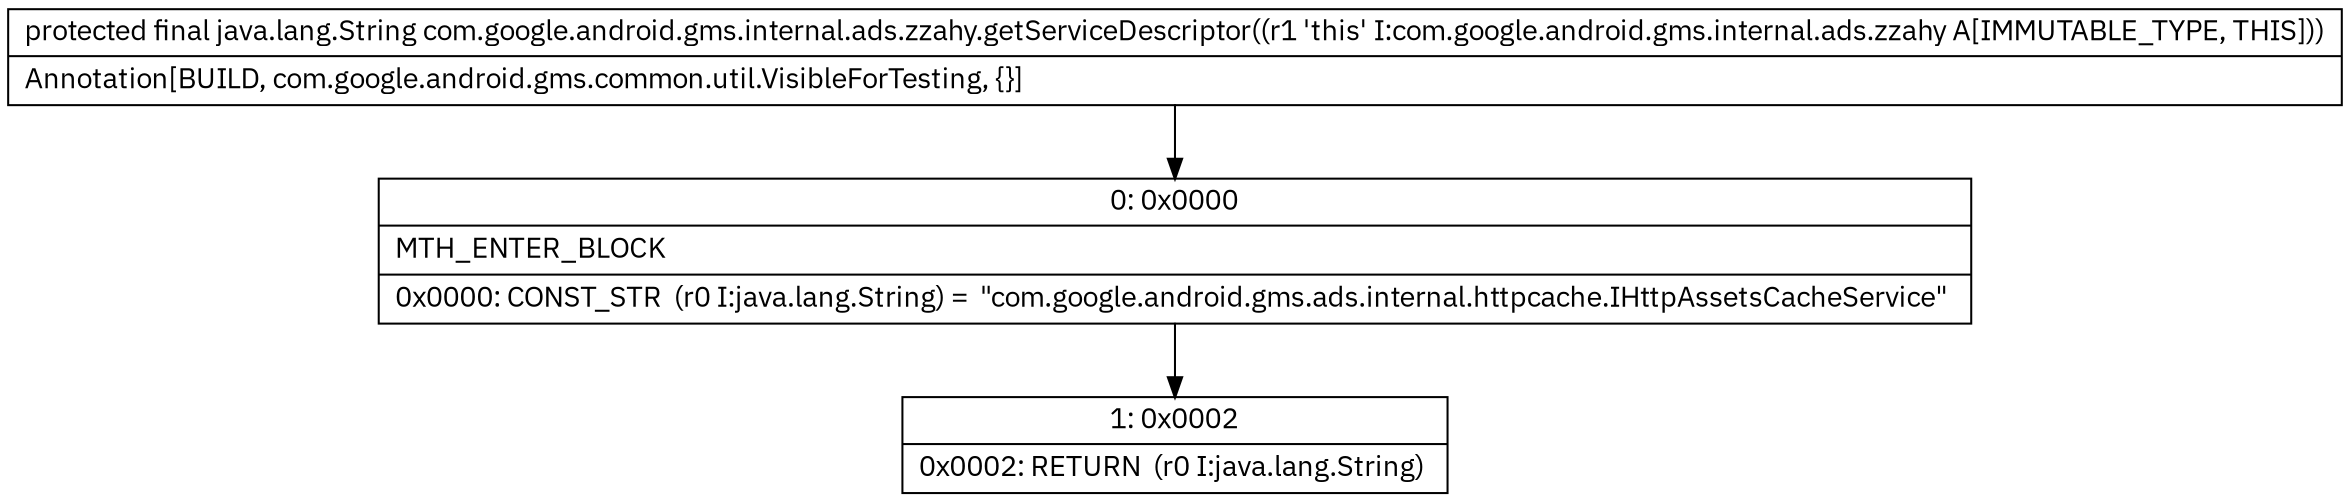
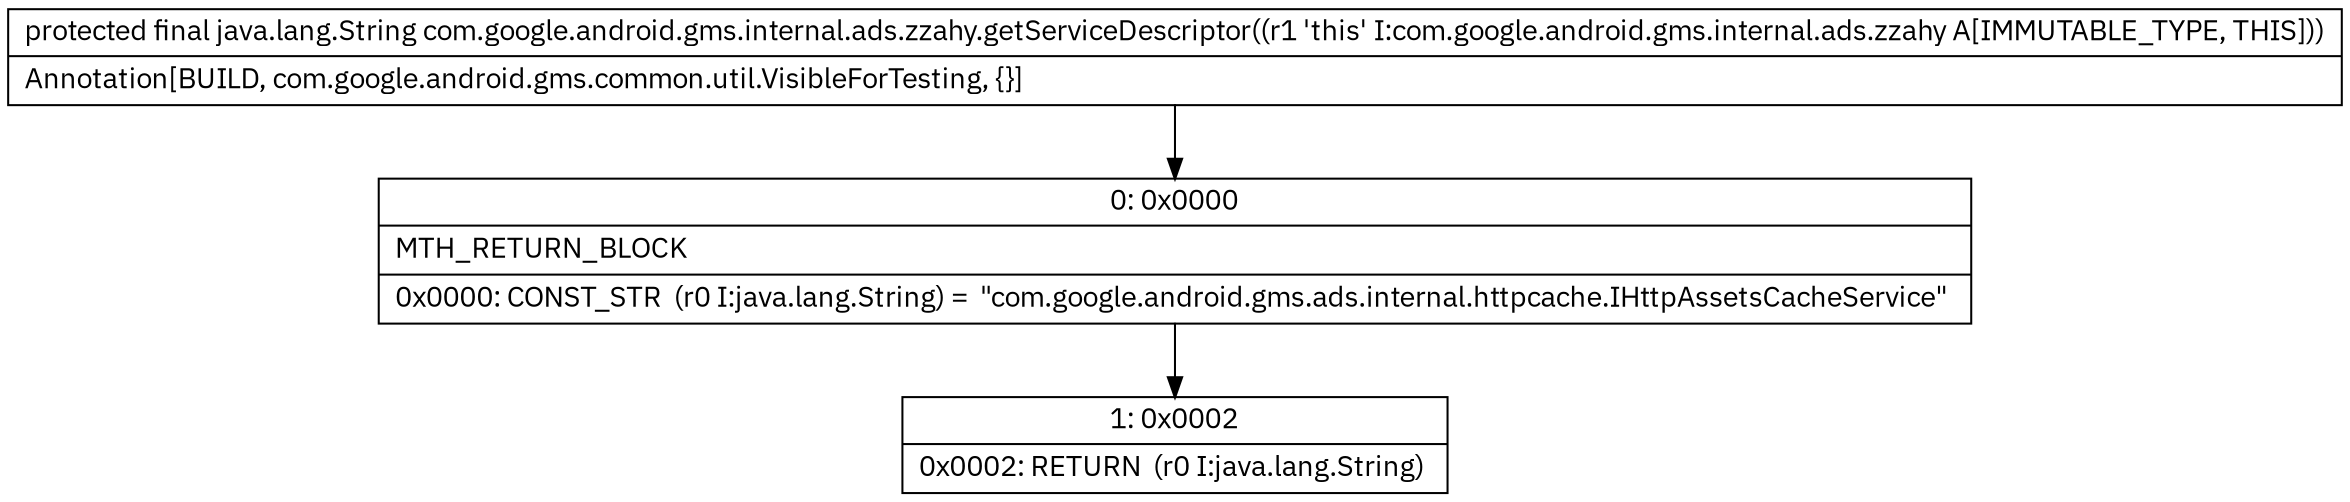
(531, 249) -> (542, 249)
